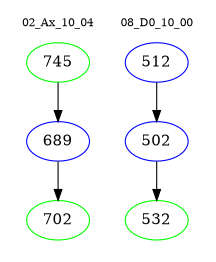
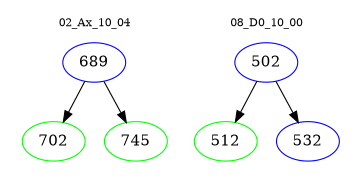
(157, 62) -> (226, 141)
(58, 97) -> (112, 97)
(157, 97) -> (249, 97)
(157, 220) -> (308, 141)
